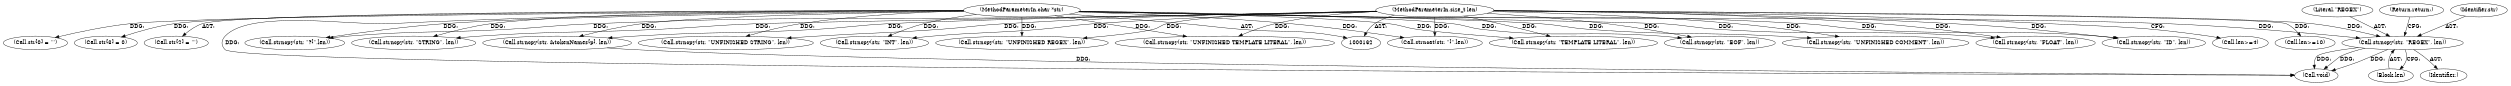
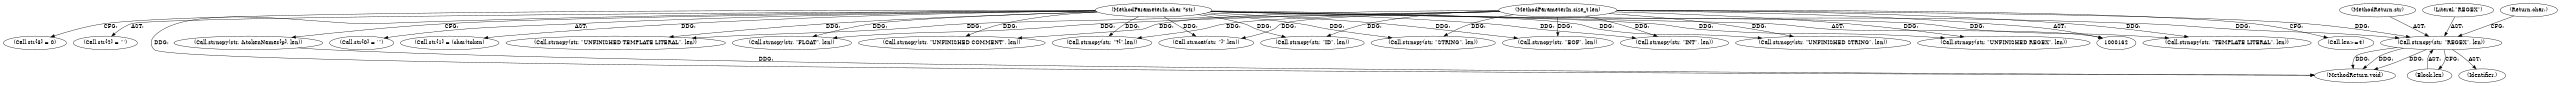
(2412, 10) -> (2529, 10)
(2479, 10) -> (2378, 10)
(899, 23) -> none
(138, 27) -> (582, 27)
(182, 27) -> (112, 27)
(650, 27) -> (453, 27)
none -> (450, 43)
(2305, 43) -> none
(2316, 76) -> (2355, 76)
